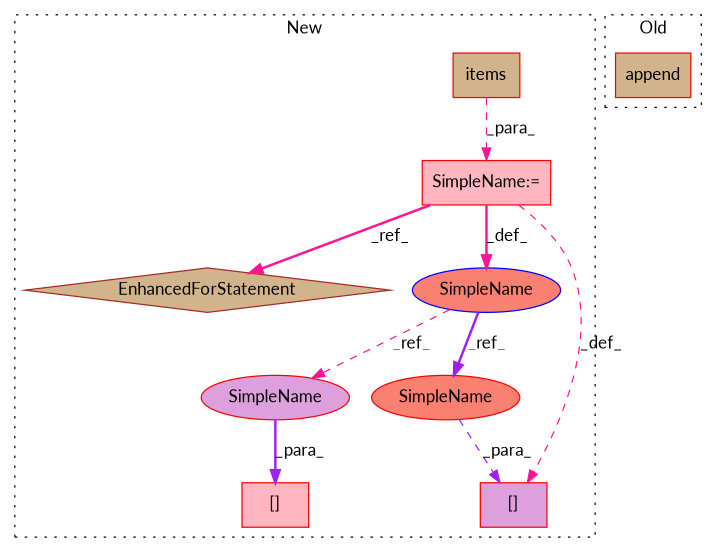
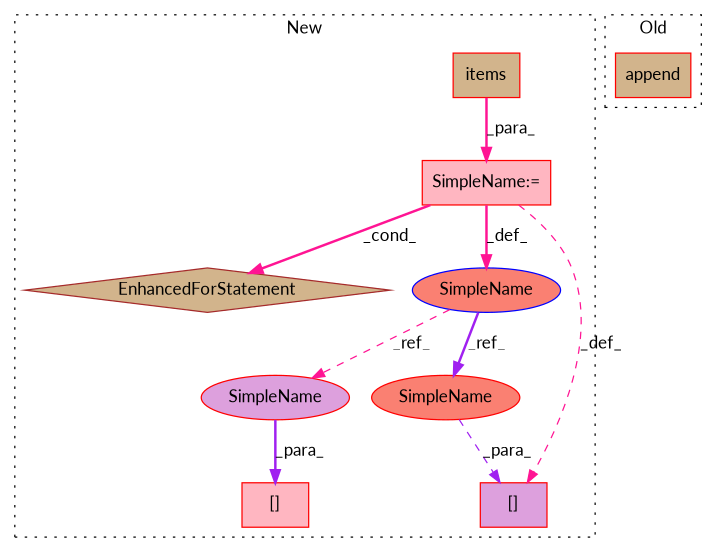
(486, 123) -> (486, 123)
(390, 236) -> (390, 236)
